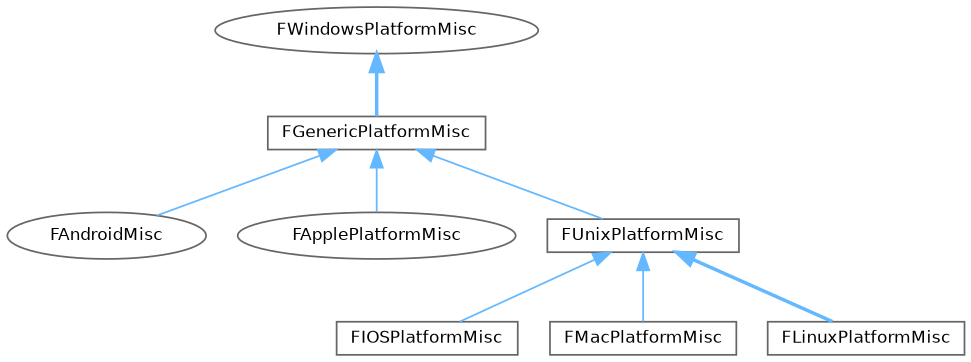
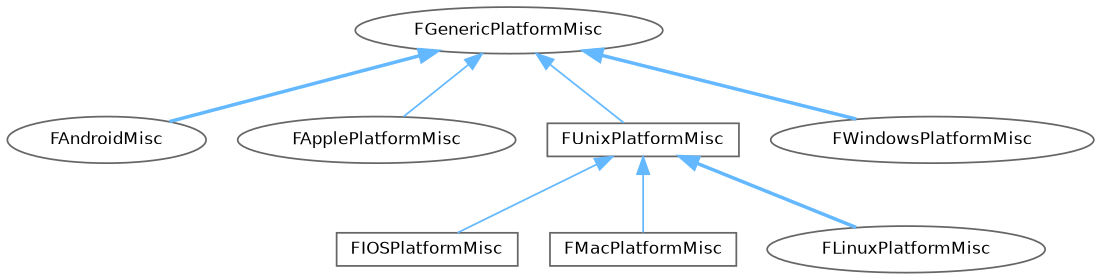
(377, 94) -> (729, 87)
(377, 133) -> (509, 30)
(238, 186) -> (295, 89)
(866, 338) -> (906, 249)
